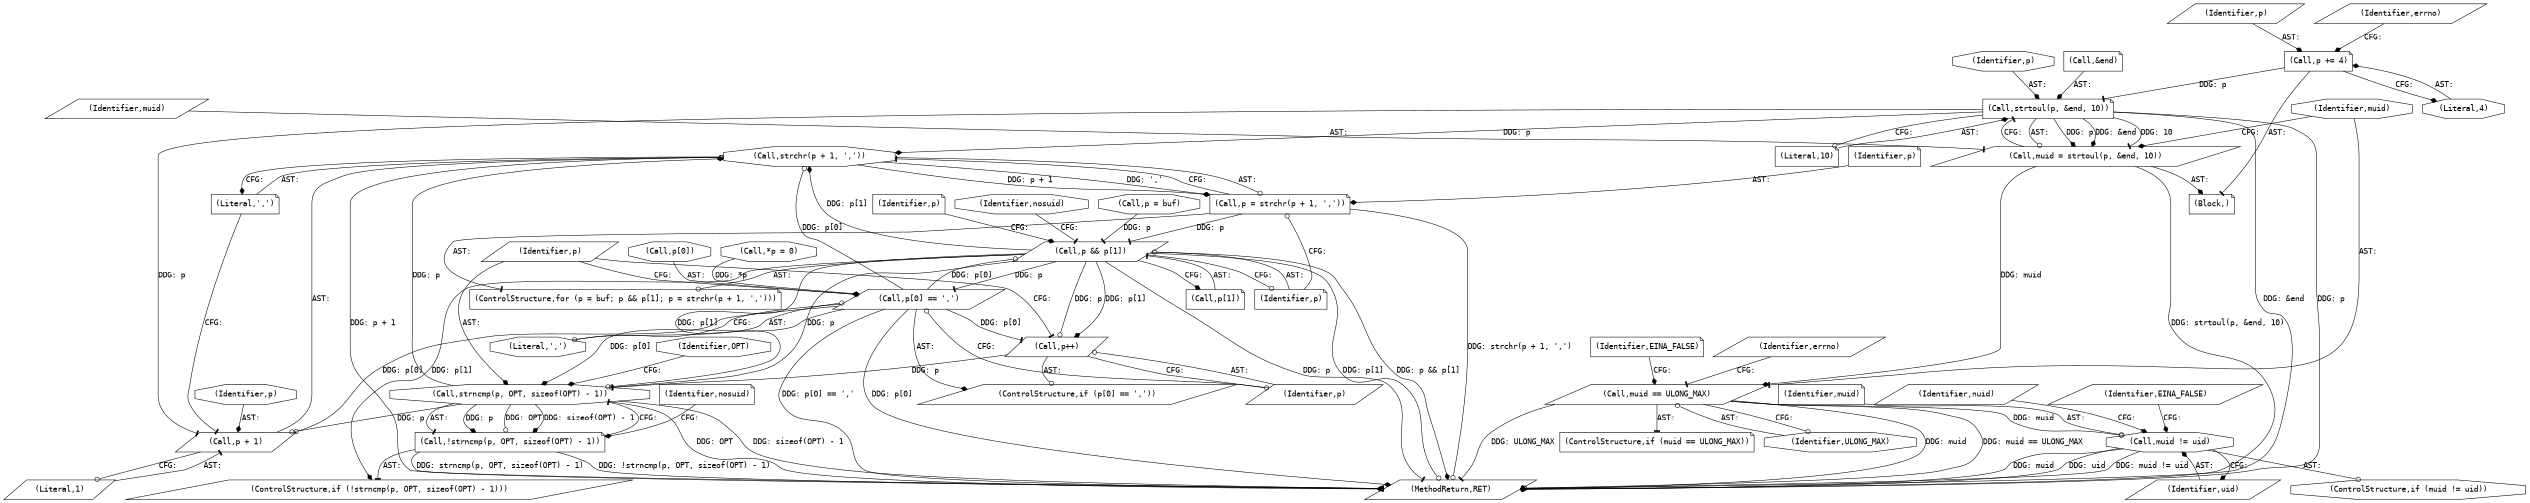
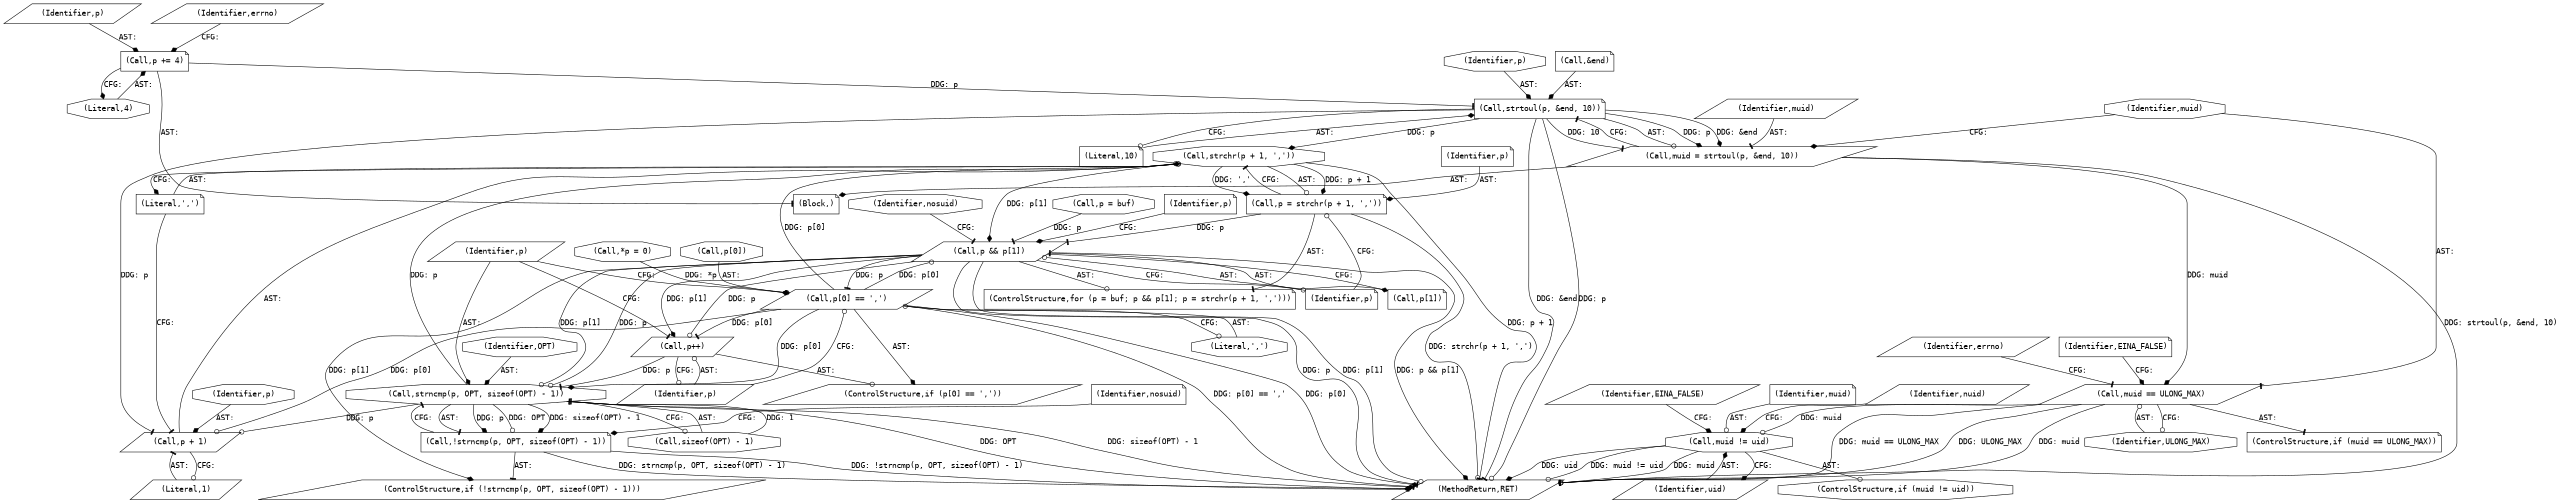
(904, 239) -> (1069, 178)
(655, 371) -> (512, 371)
none -> (704, 442)
